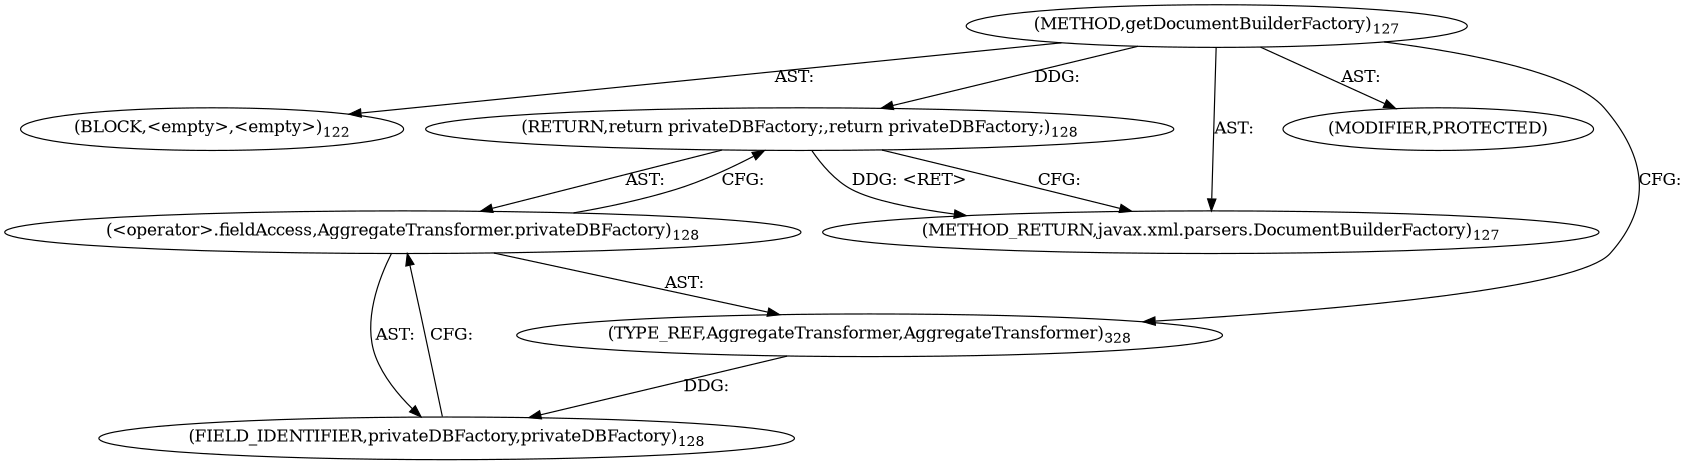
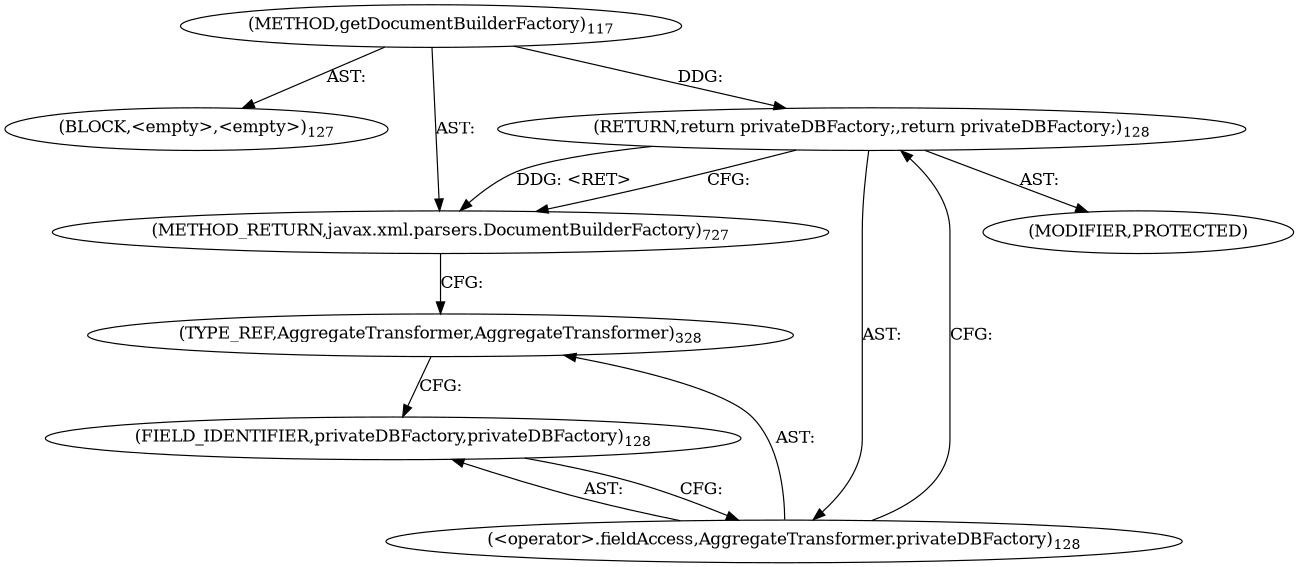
(1386, 24) -> (600, 24)
(1323, 75) -> (1001, 179)
(336, 127) -> (321, 127)
(1486, 230) -> (716, 230)
(1580, 269) -> (441, 278)
(709, 387) -> (443, 387)
